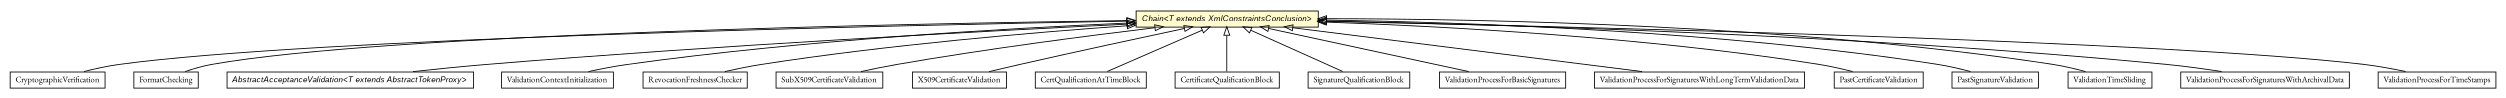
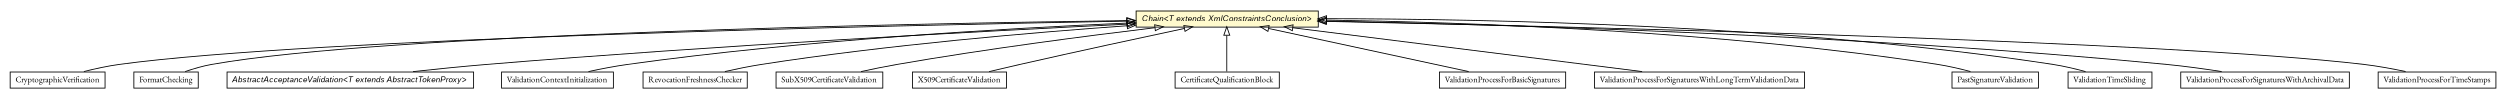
(1090, 80) -> none
(1359, 80) -> none
(1878, 80) -> none
